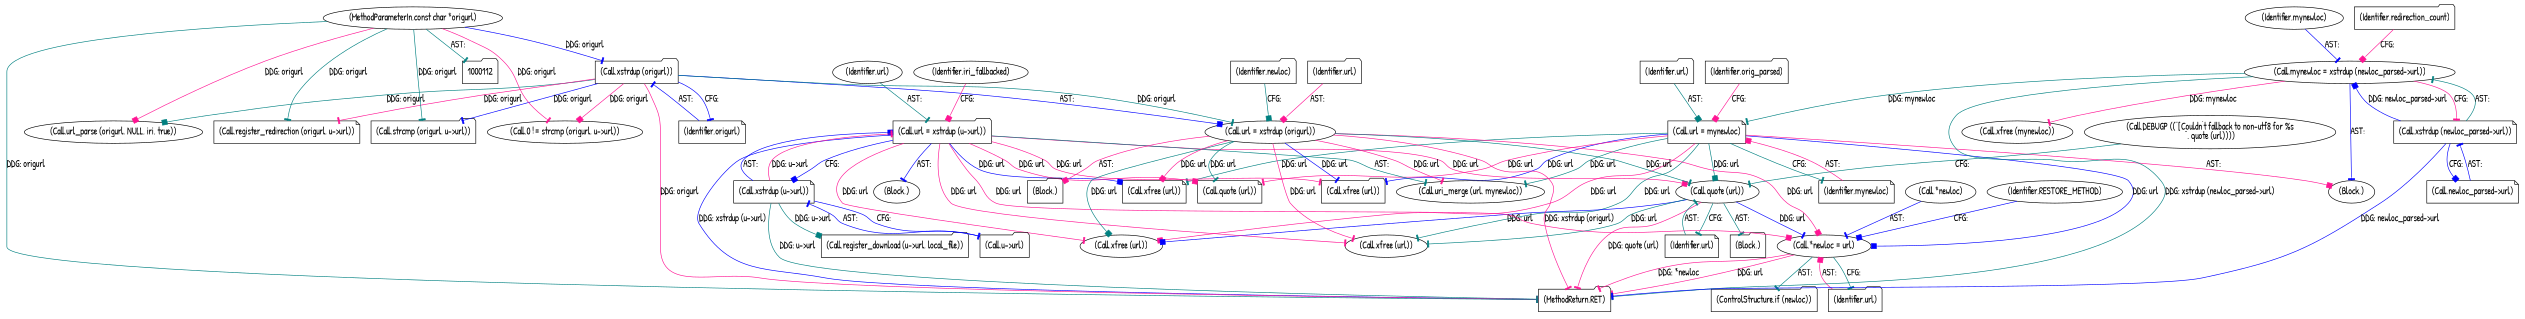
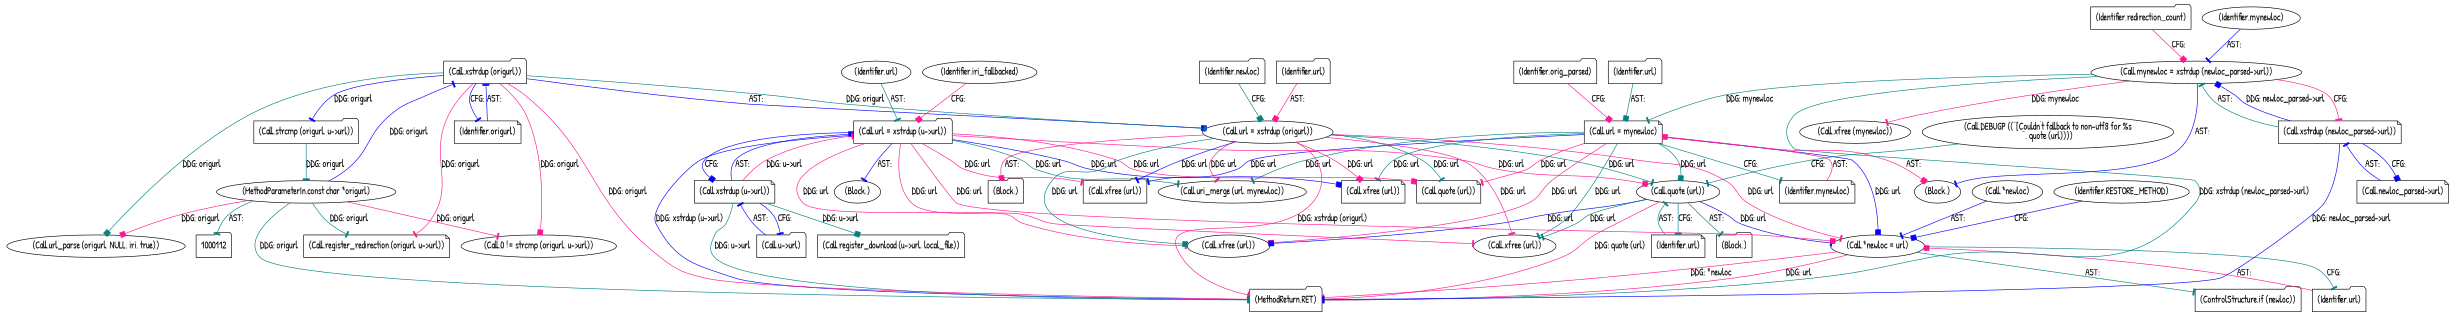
(418, 74) -> (306, 160)
(1600, 151) -> (1582, 153)
(1383, 165) -> (1049, 165)
